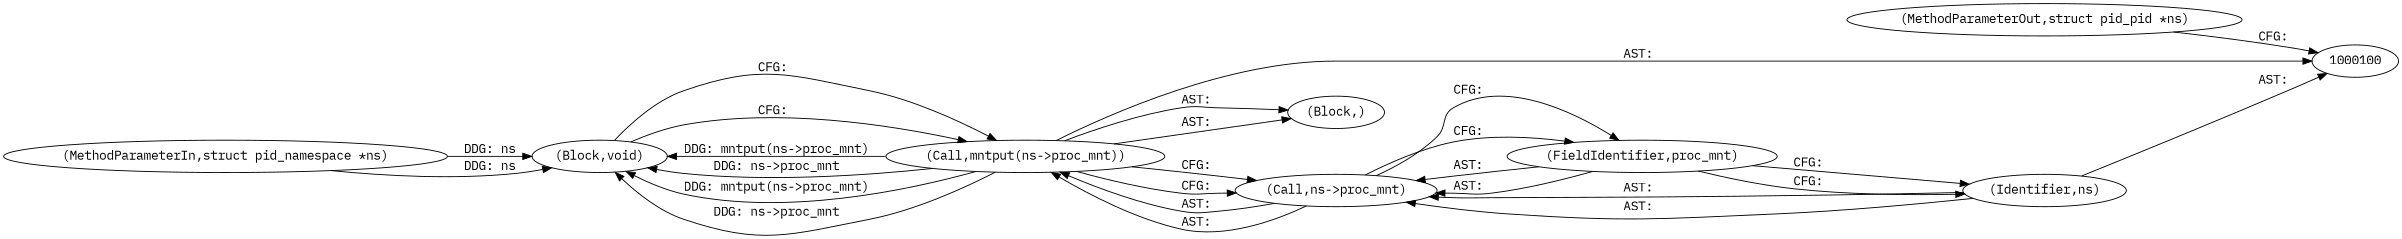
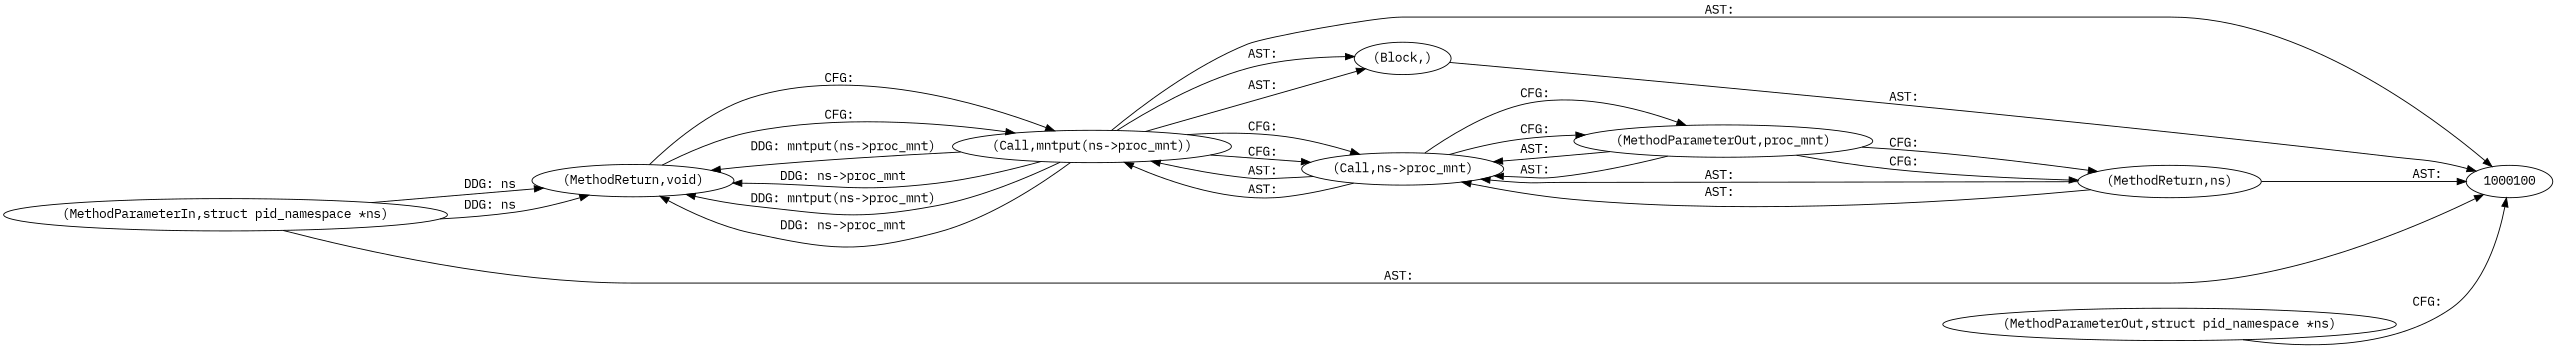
(2045, 20) -> (2170, 324)
none -> (1959, 110)
(600, 156) -> (633, 181)
(1642, 156) -> (1723, 141)
(2045, 191) -> (2170, 182)
none -> (1384, 283)
